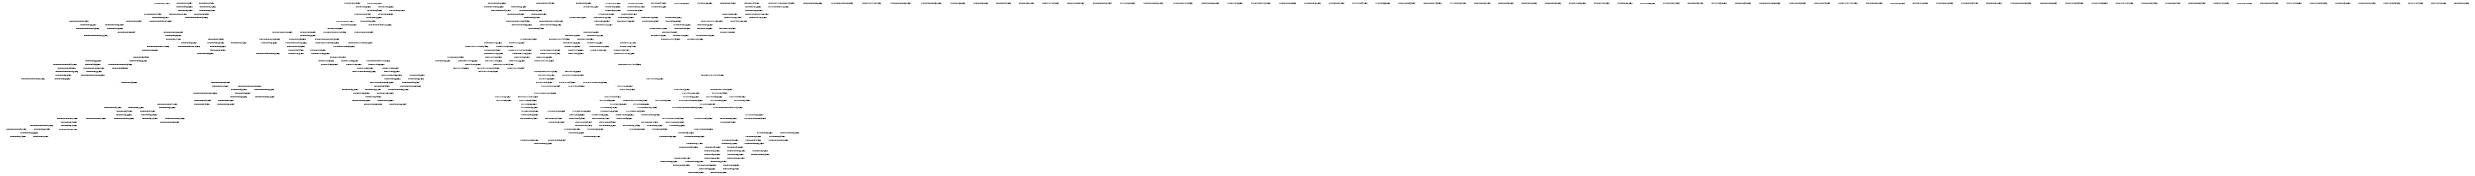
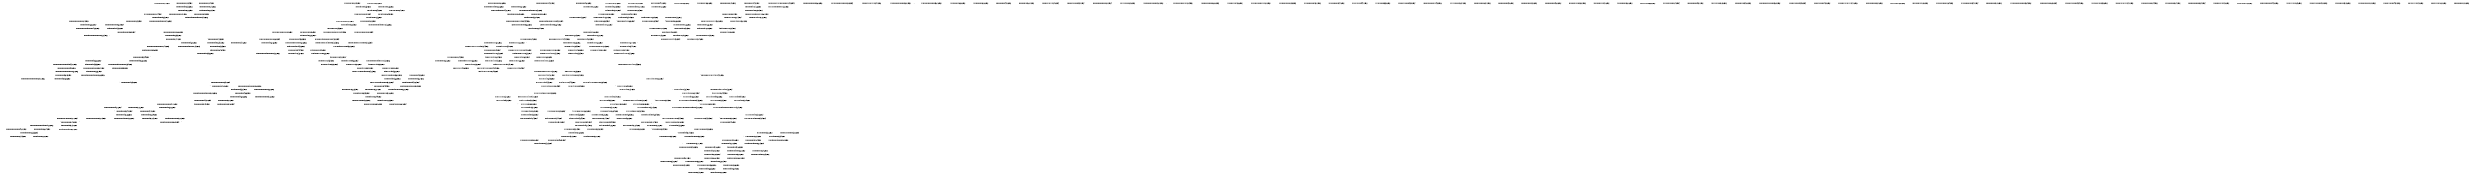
none -> (569, 137)
